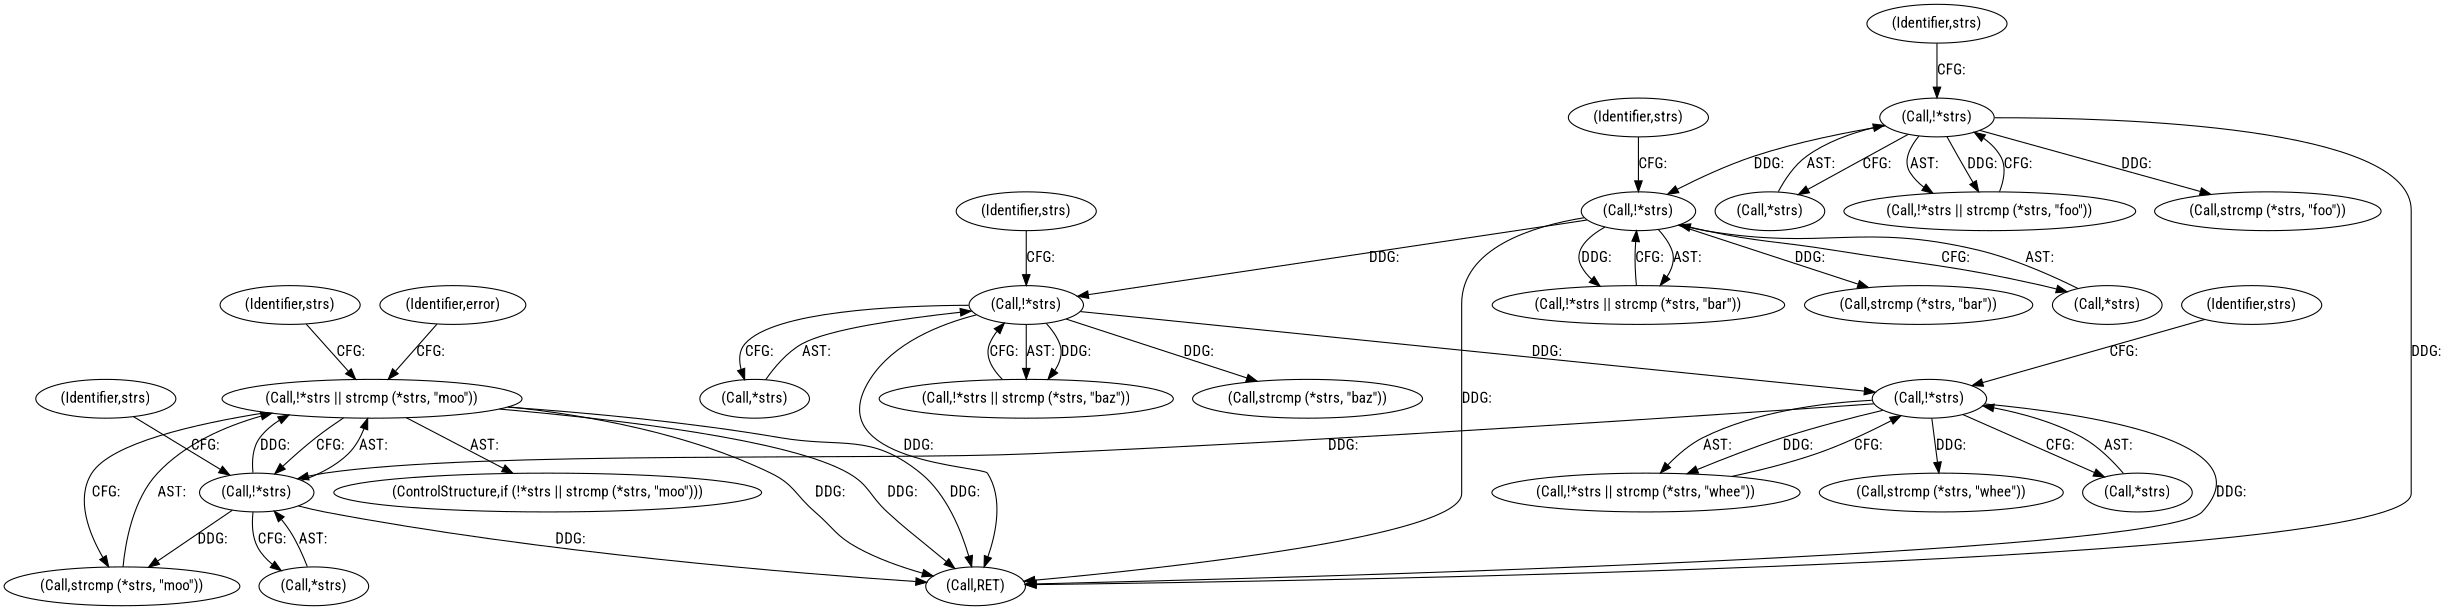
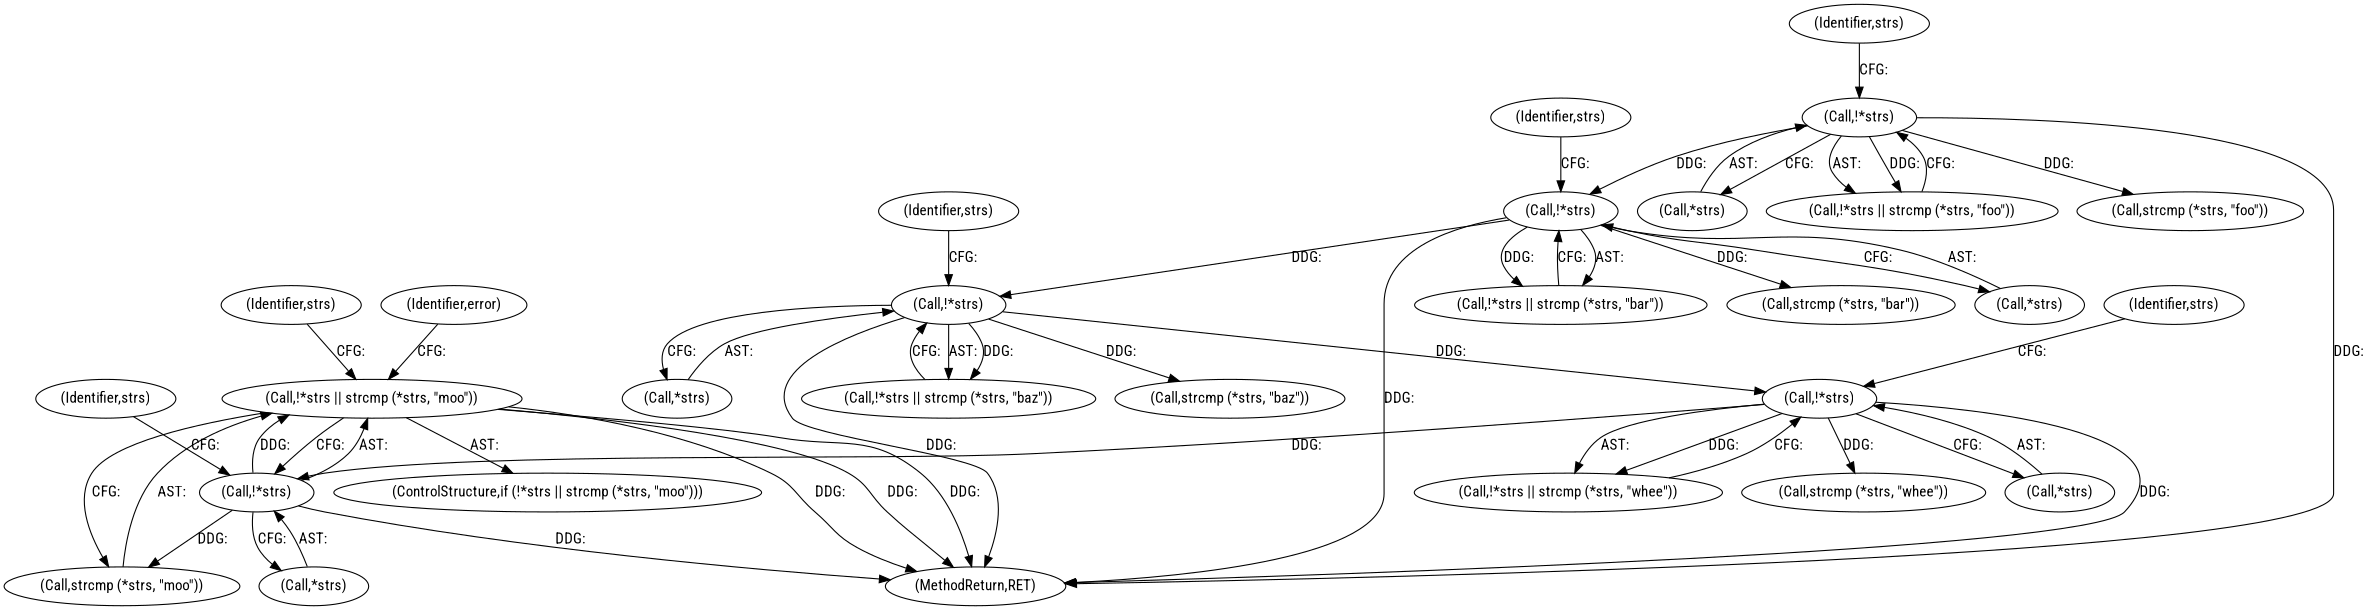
(976, 586) -> (976, 586)
